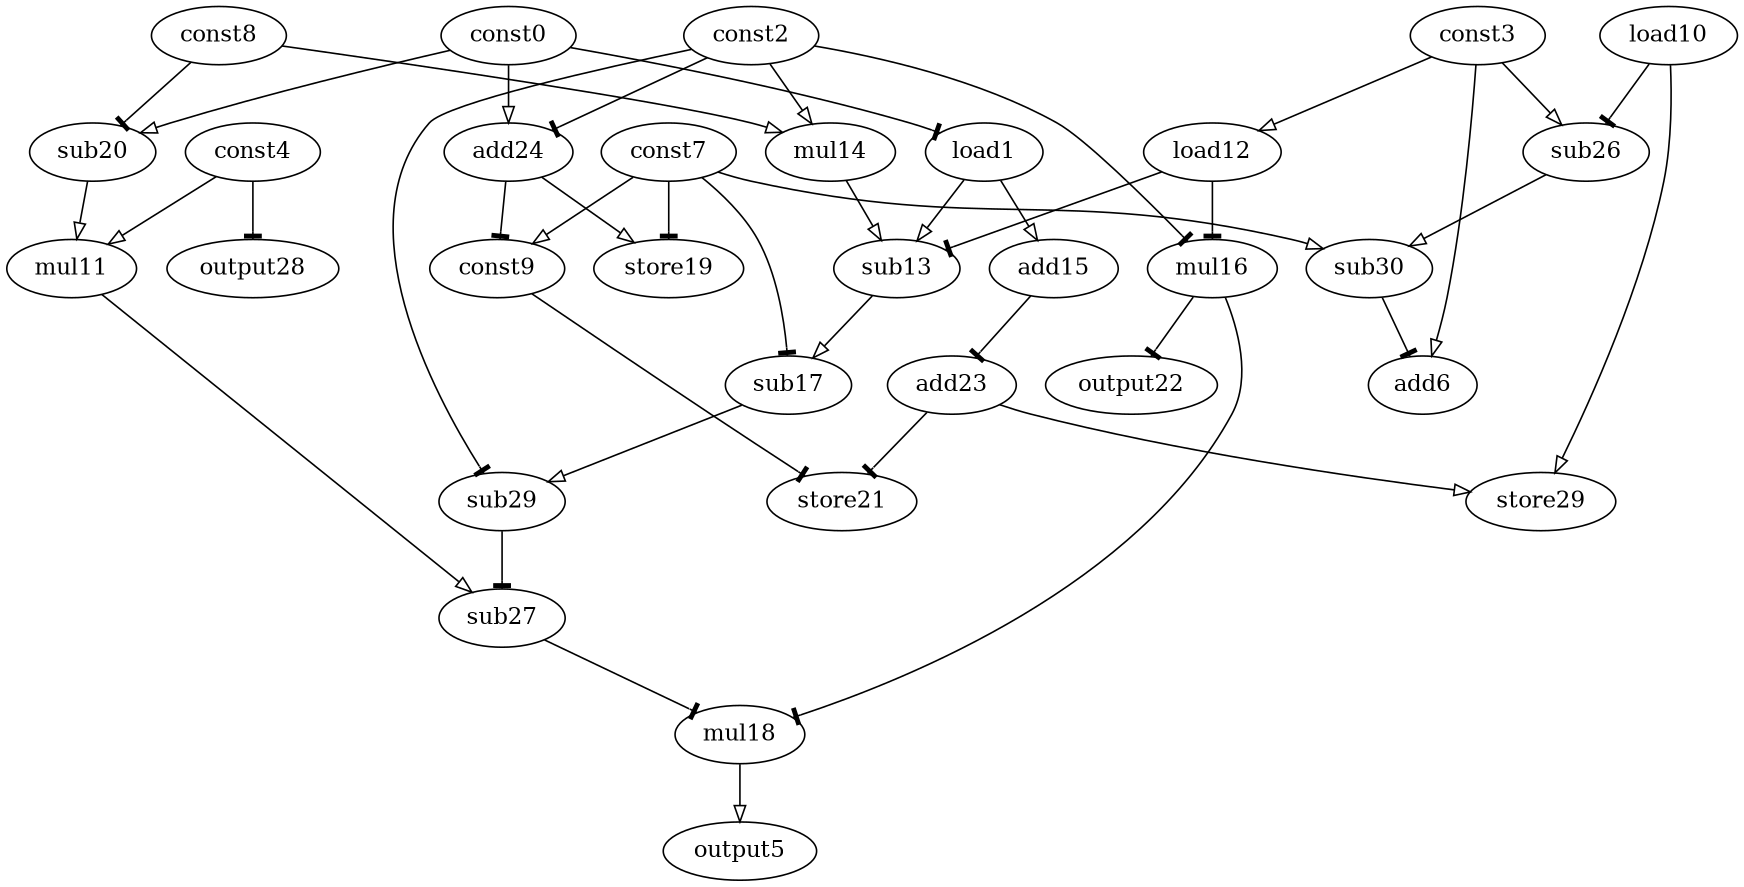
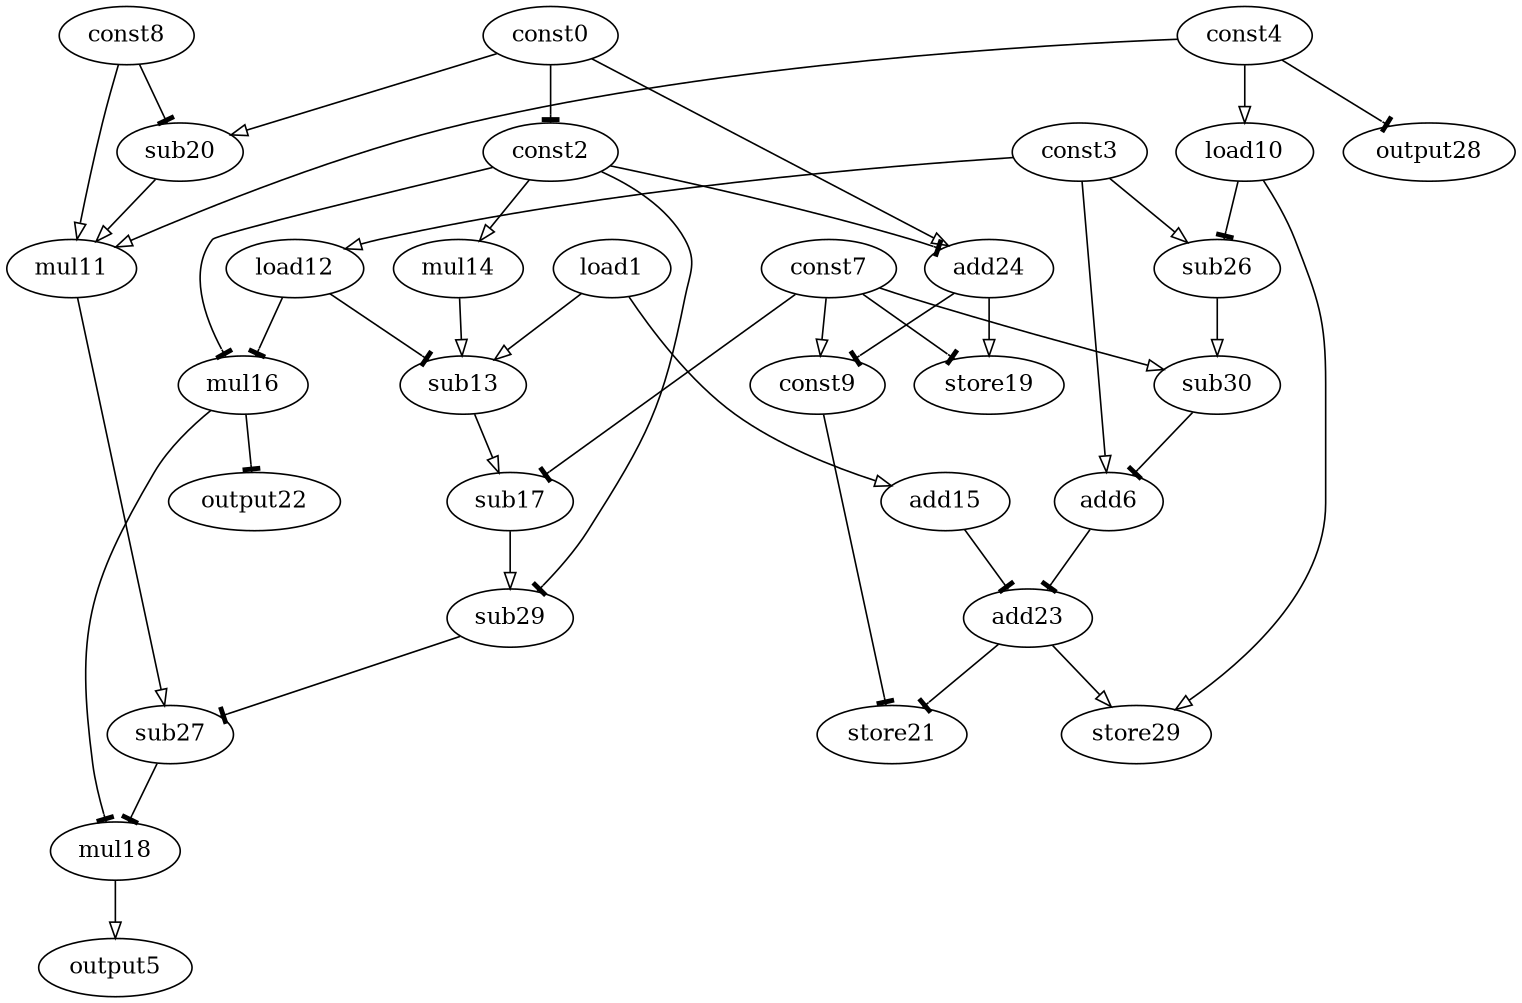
(489, 76) -> (98, 143)
(752, 84) -> (551, 90)
none -> (1245, 86)
none -> (1071, 556)
